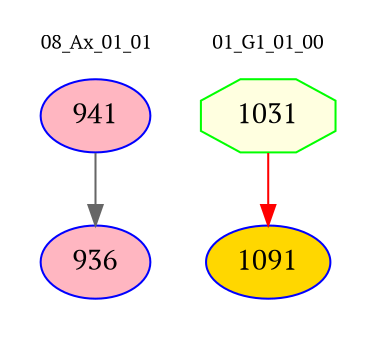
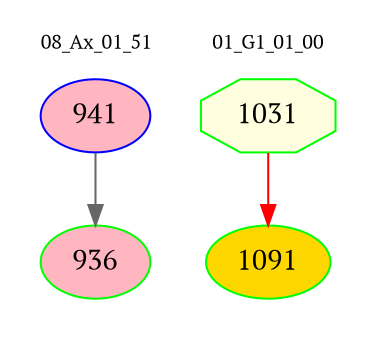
(97, 44) -> (97, 44)
(96, 262) -> (96, 262)
(268, 262) -> (268, 262)
